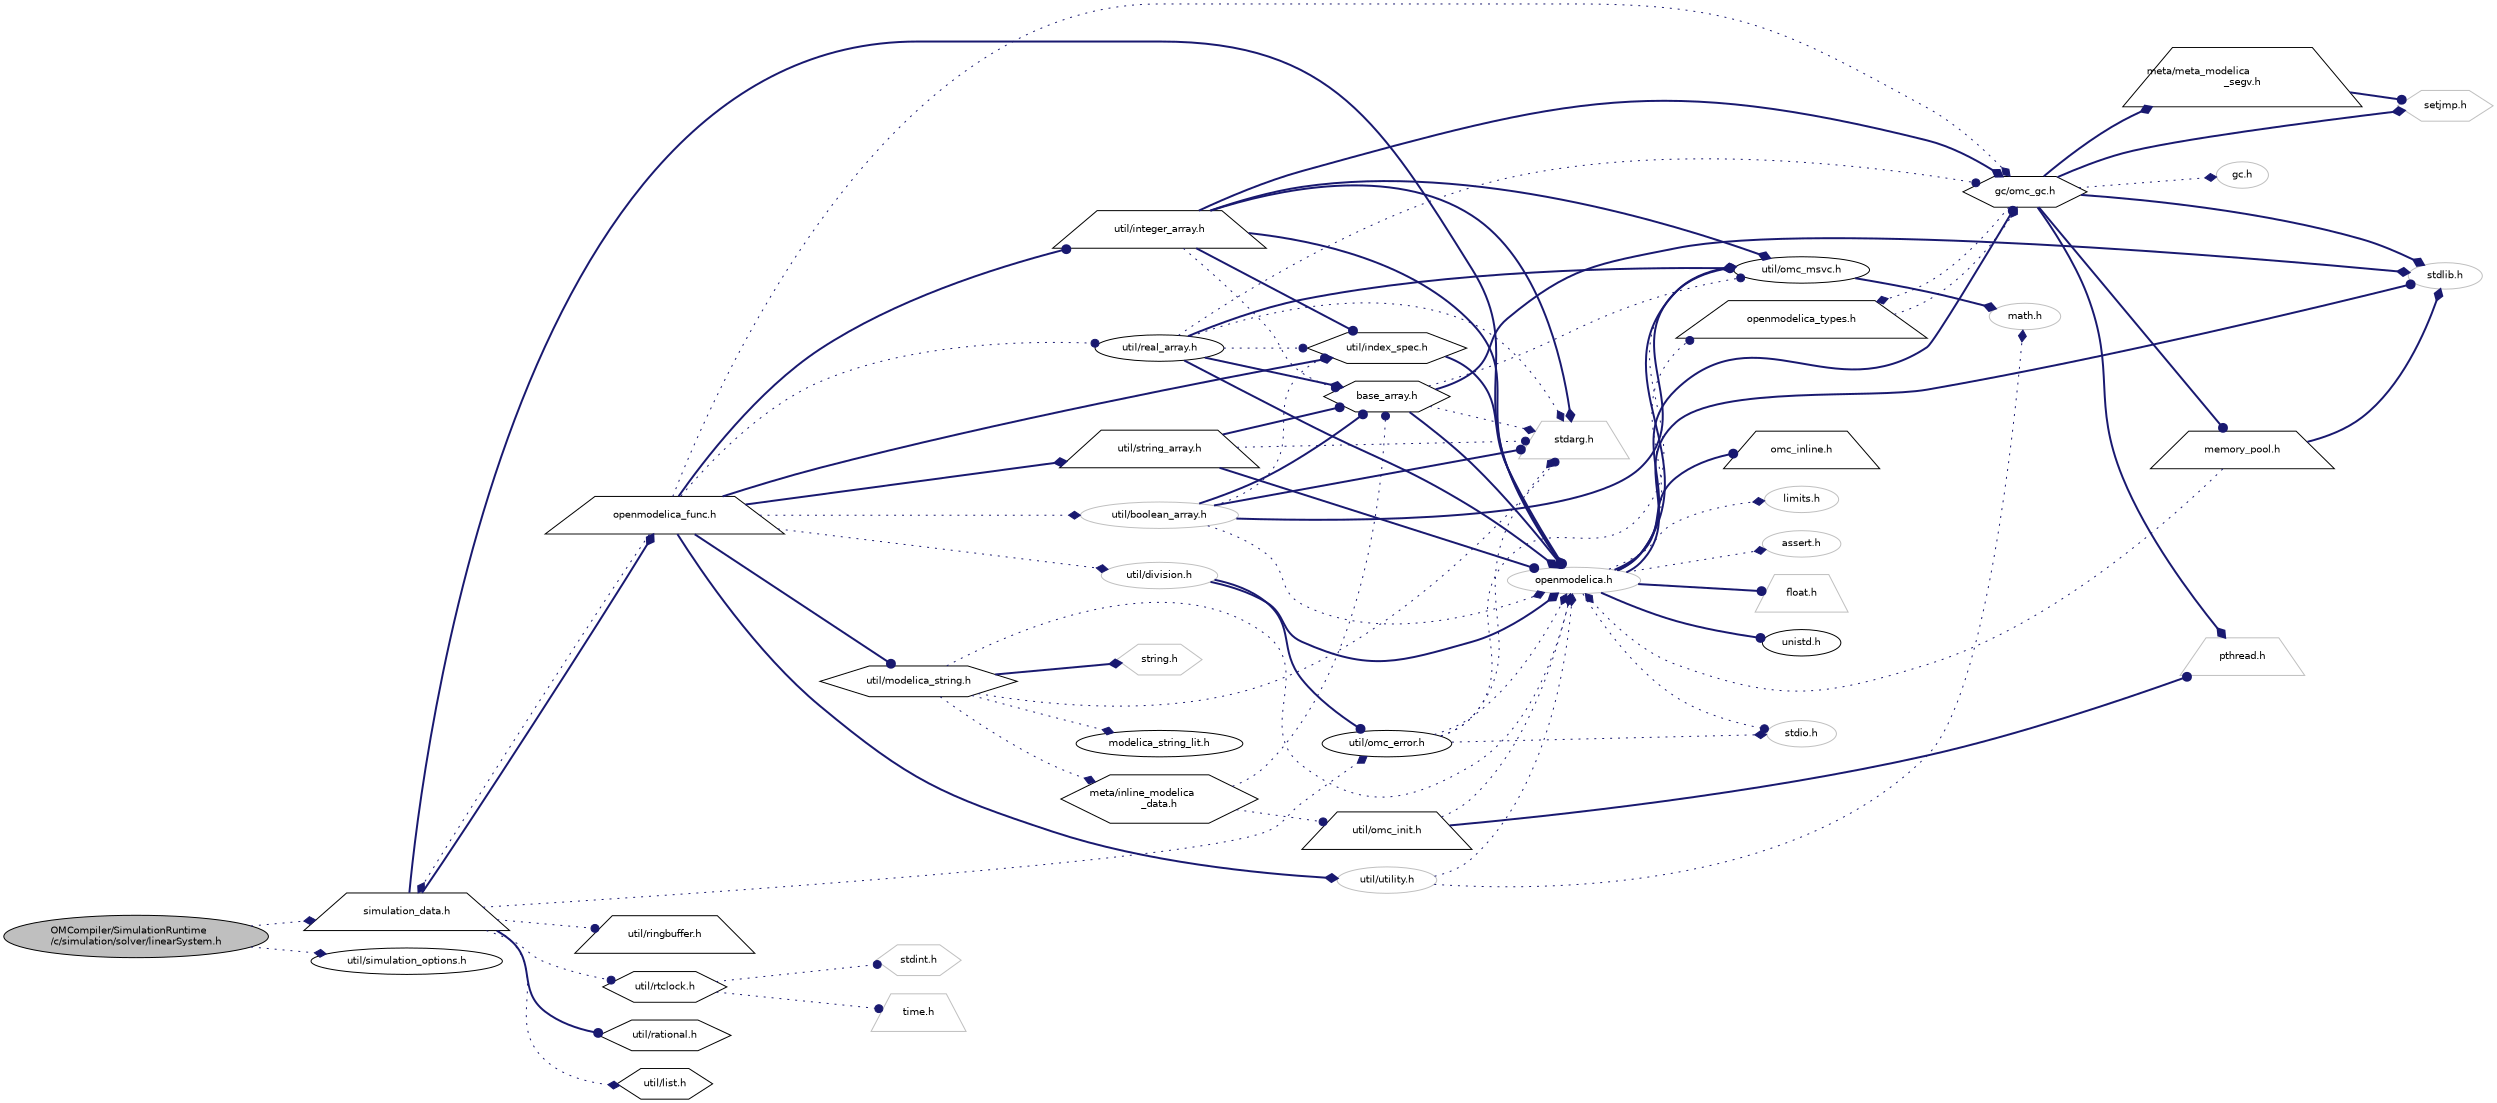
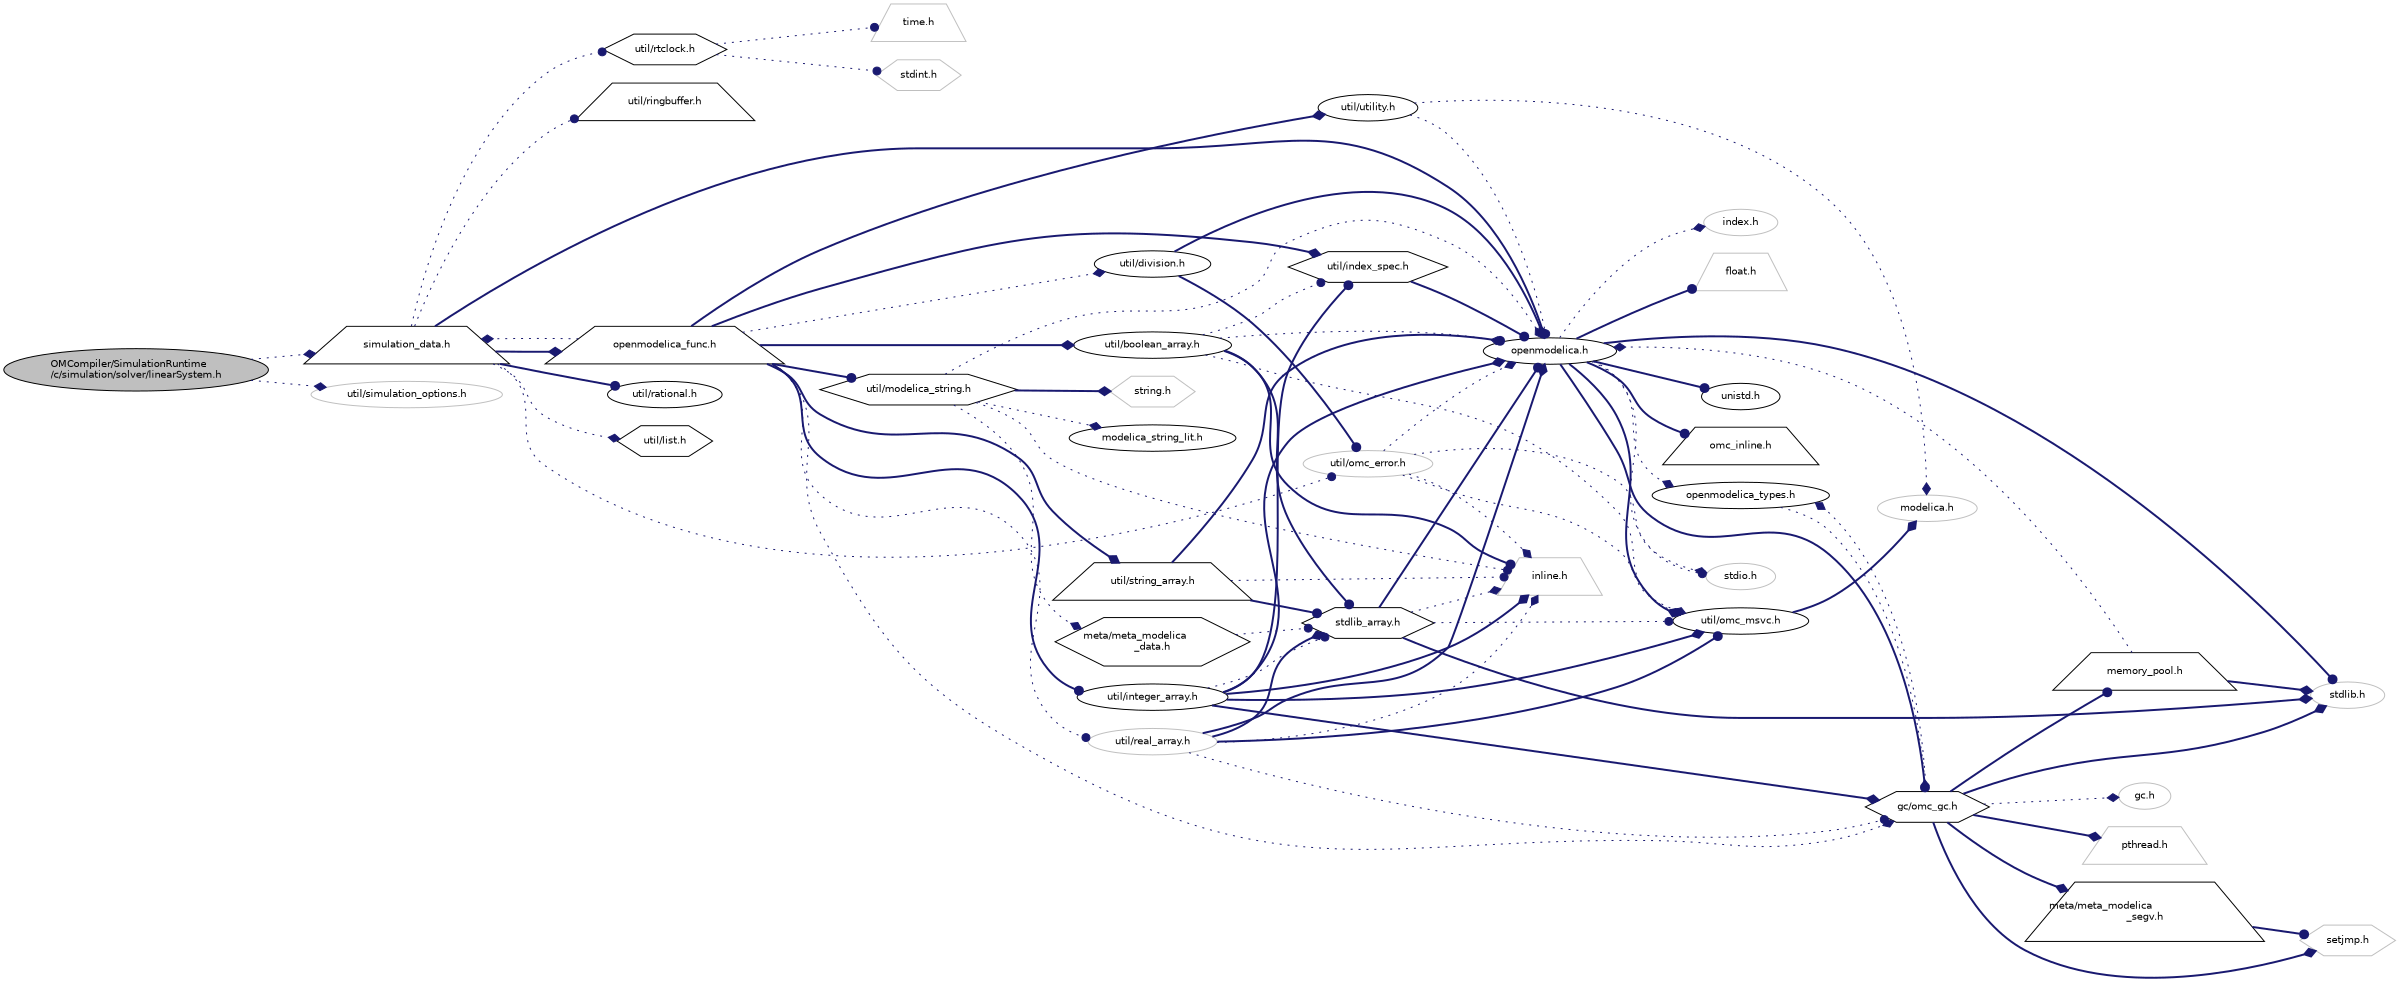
(1159, 229) -> (1153, 697)
(2025, 316) -> (1927, 508)
(1802, 319) -> (1741, 495)
(1159, 348) -> (1153, 742)
(1261, 348) -> none
(1387, 397) -> (1368, 623)
(1574, 440) -> (1550, 577)
(1658, 459) -> (1633, 418)
(1802, 499) -> (1741, 222)
(1562, 500) -> (1481, 421)
(914, 515) -> (911, 345)
(1159, 515) -> (1153, 345)
(1802, 544) -> none
(1159, 576) -> (1153, 264)
(1574, 580) -> (1550, 351)
(1387, 744) -> (1368, 464)
(1536, 761) -> (1501, 206)
(1159, 799) -> (1153, 642)
(1387, 831) -> none
(933, 875) -> (873, 557)
(1387, 880) -> (1368, 108)
(407, 961) -> (407, 395)
(665, 1035) -> (665, 395)
